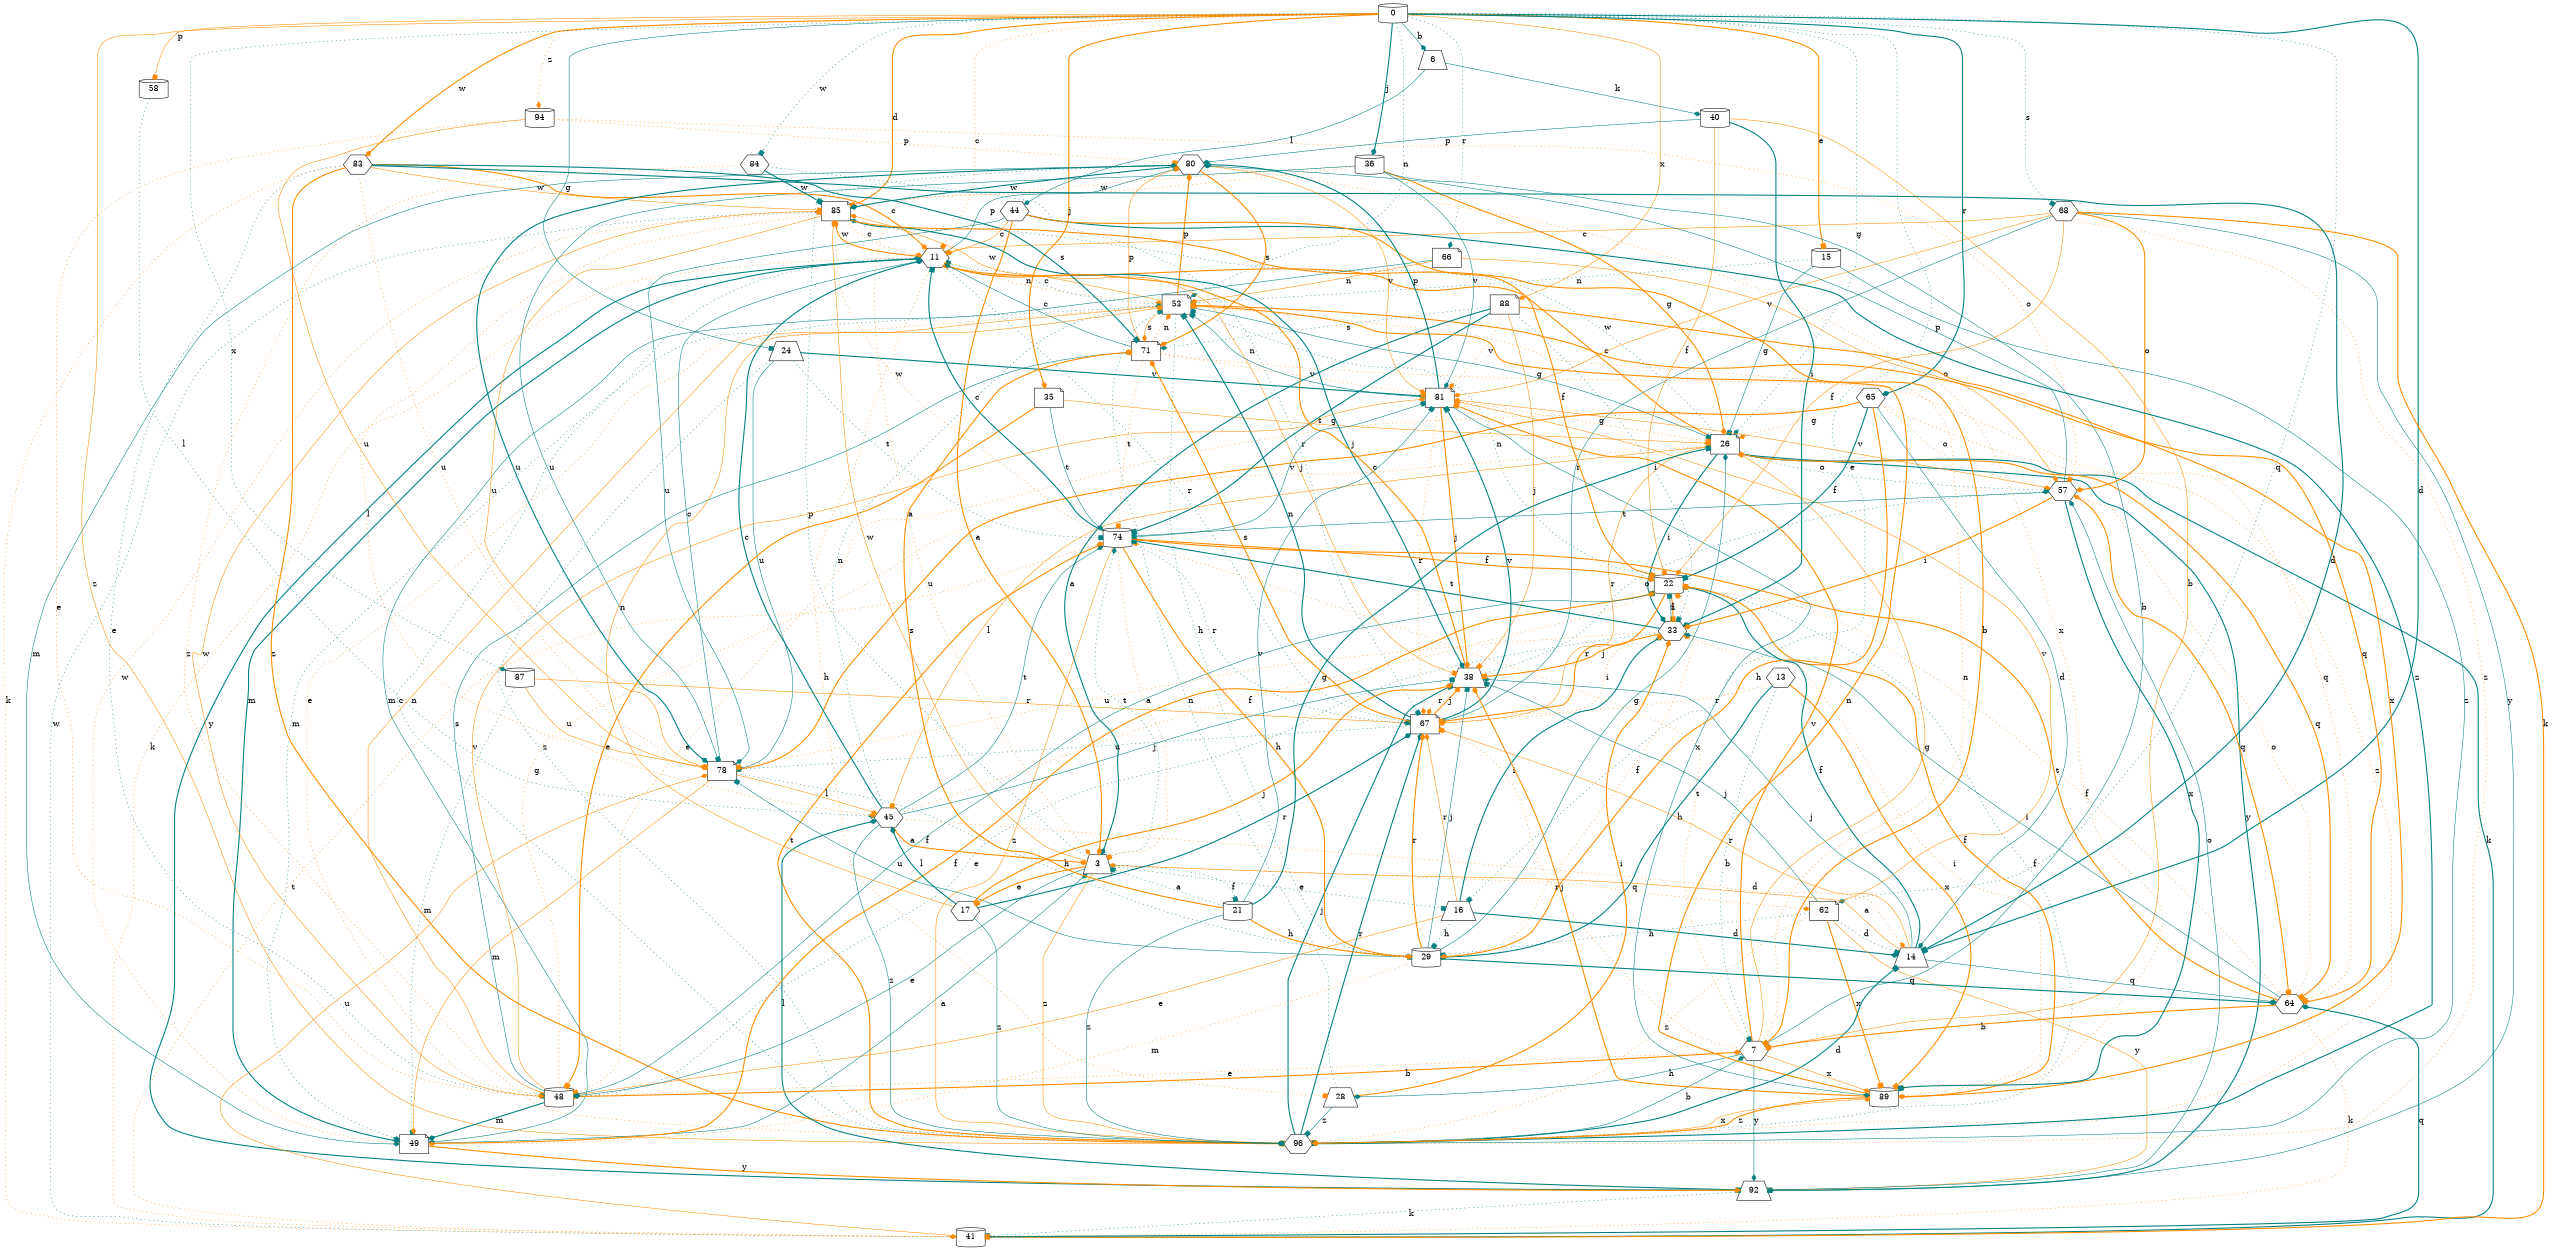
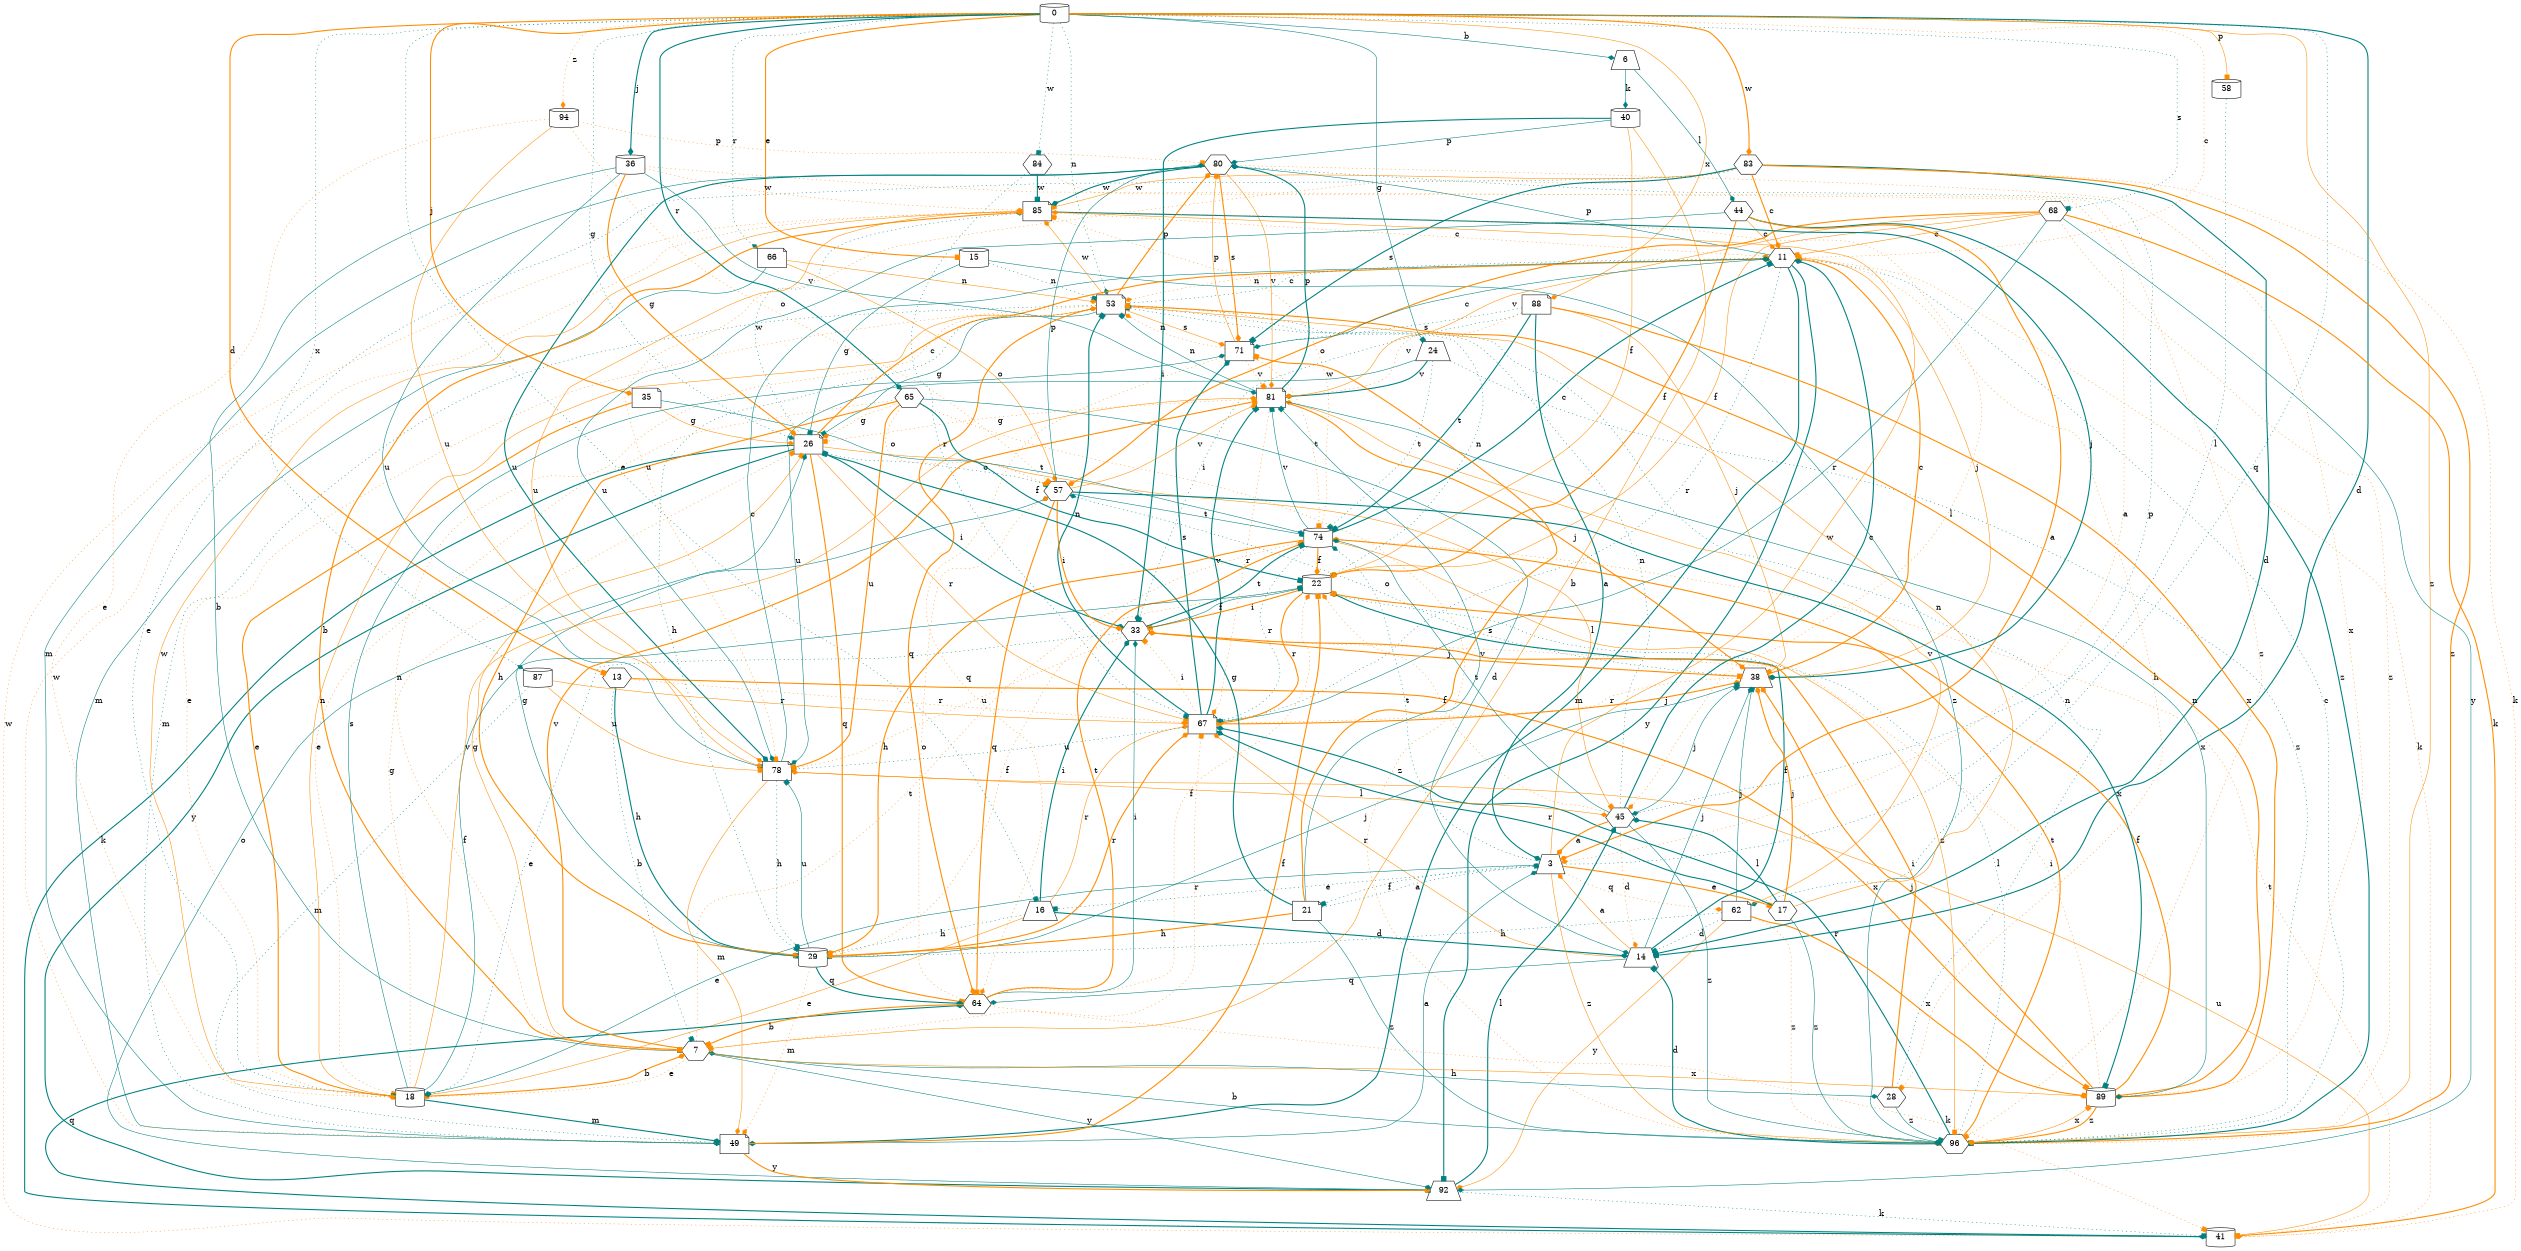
(1047, 24) -> (232, 48)
(874, 250) -> none
(1255, 570) -> (1181, 533)
(1154, 719) -> none
(2035, 864) -> (1998, 864)
(51, 899) -> (255, 1224)
(1319, 906) -> none
(1238, 911) -> (1307, 911)
(559, 1097) -> (410, 1097)
(1341, 1097) -> (1891, 1097)
